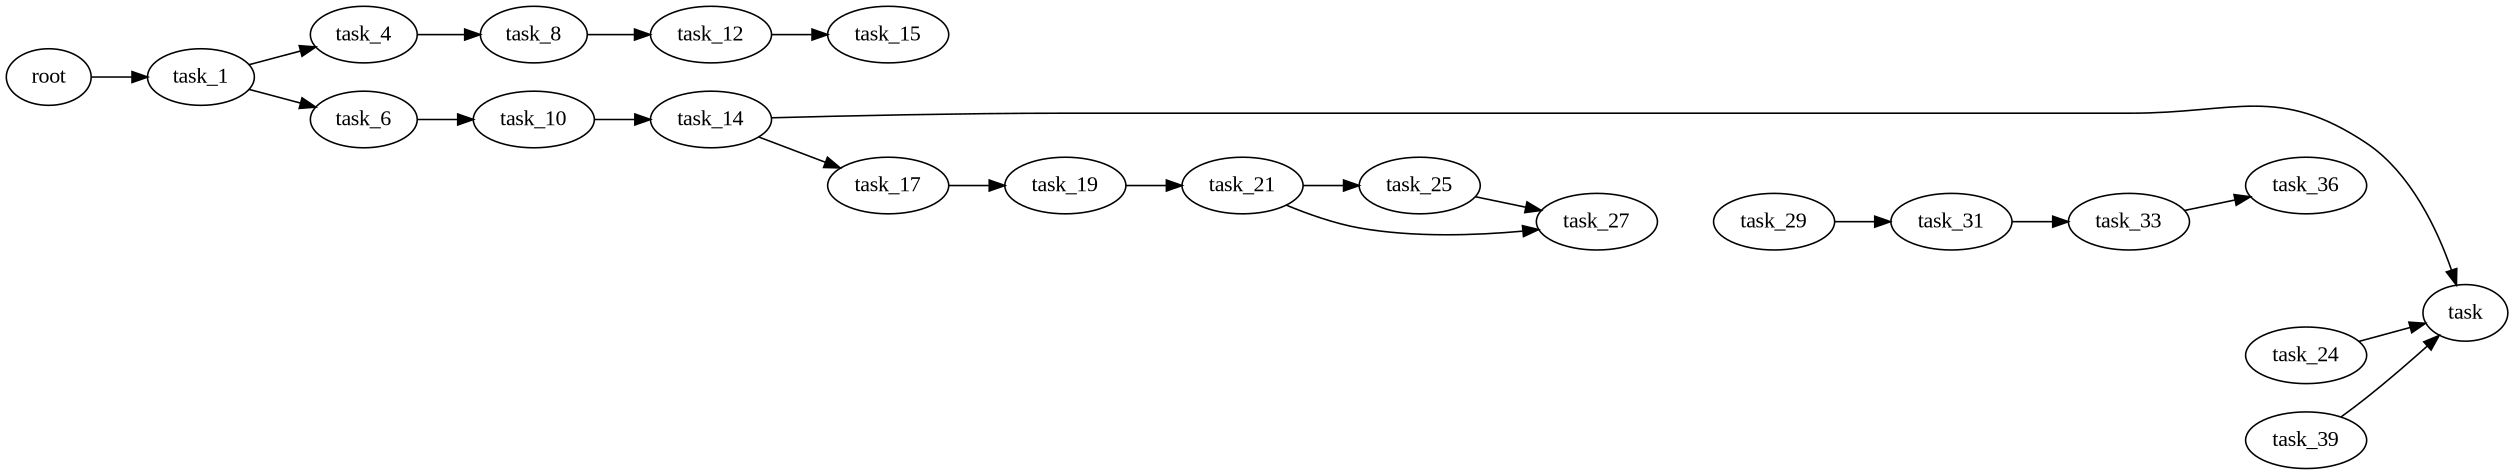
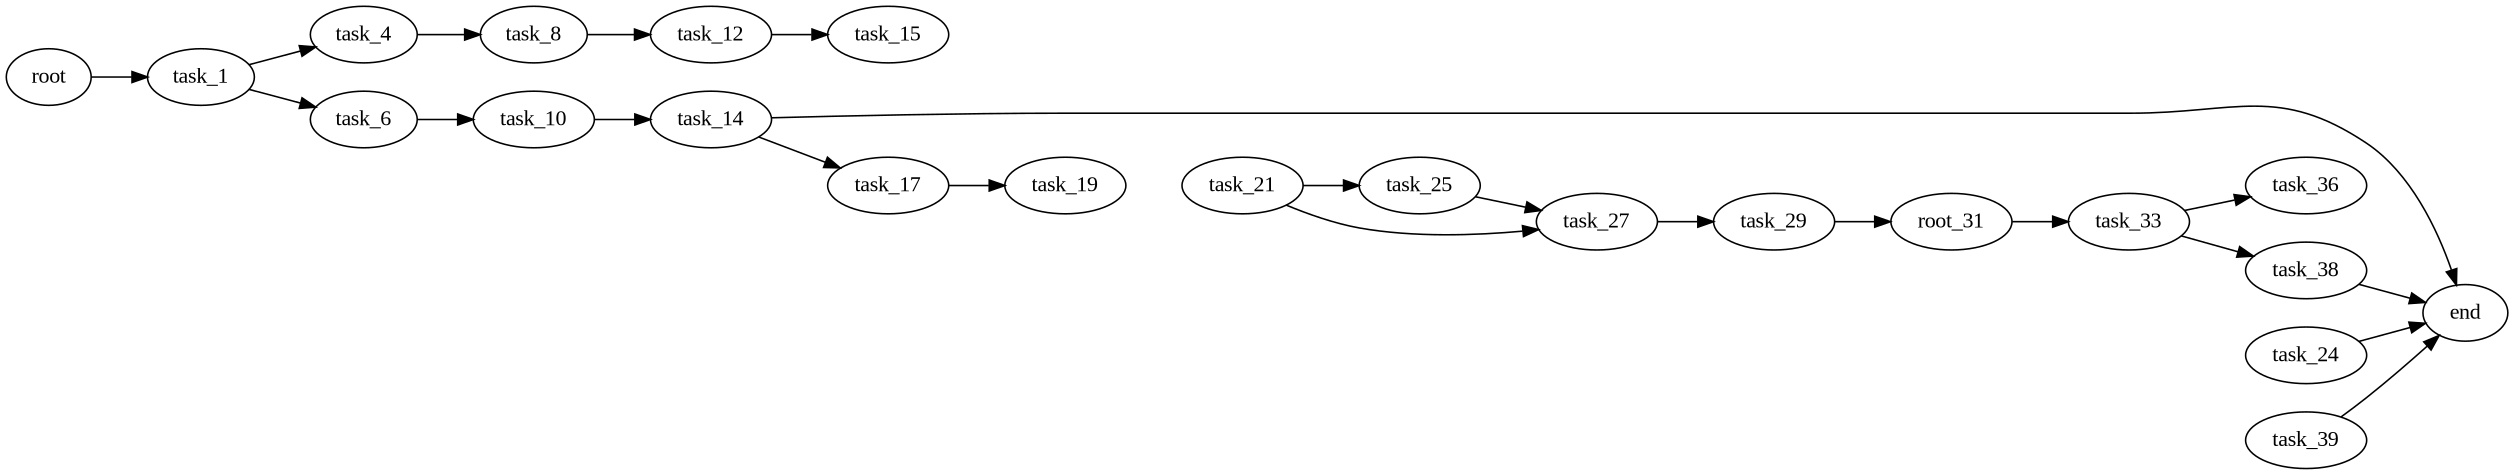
(1146, 186) -> none
none -> (1677, 222)
(1951, 222) -> (1951, 222)
none -> (2306, 270)
(2465, 313) -> (2465, 313)
